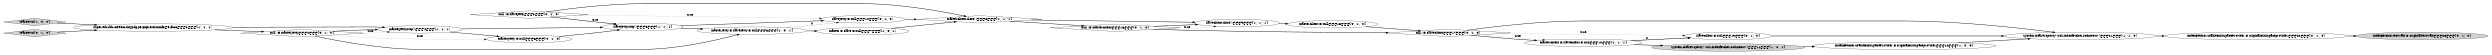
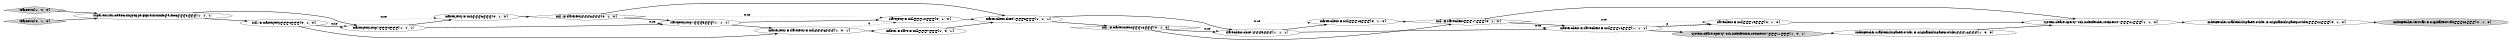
(979, 19) -> (1018, 19)
none -> (1243, 25)
none -> (1422, 31)
(302, 33) -> (284, 23)
(588, 34) -> (523, 17)
